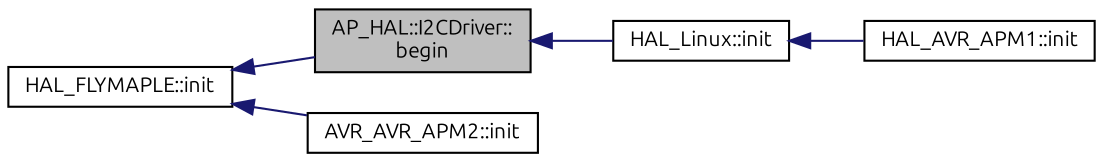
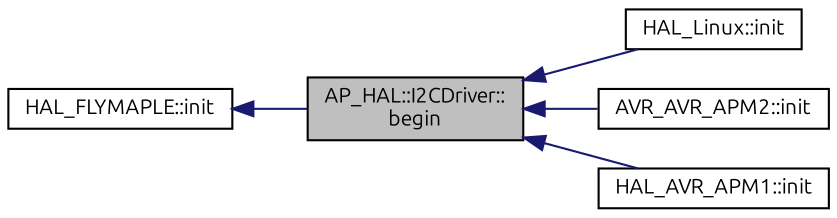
(837, 41) -> (591, 156)
(280, 111) -> (571, 109)
